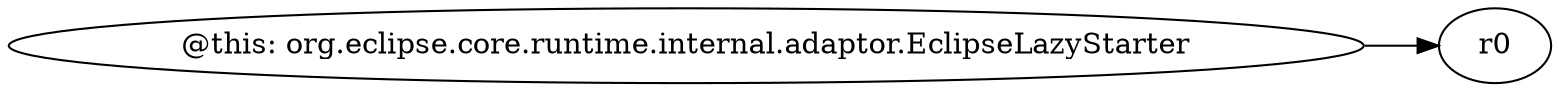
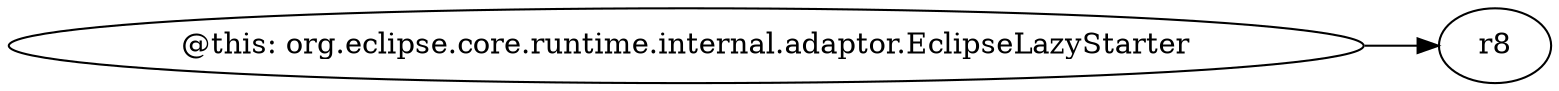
(1495, 46) -> (1495, 46)
